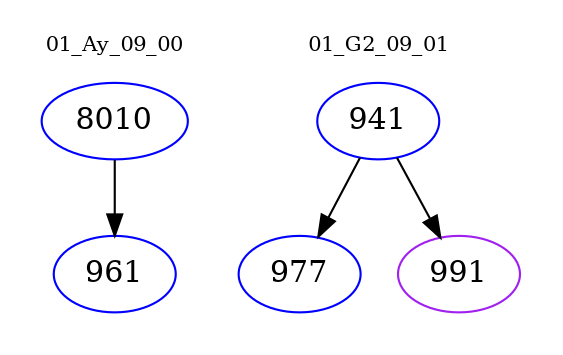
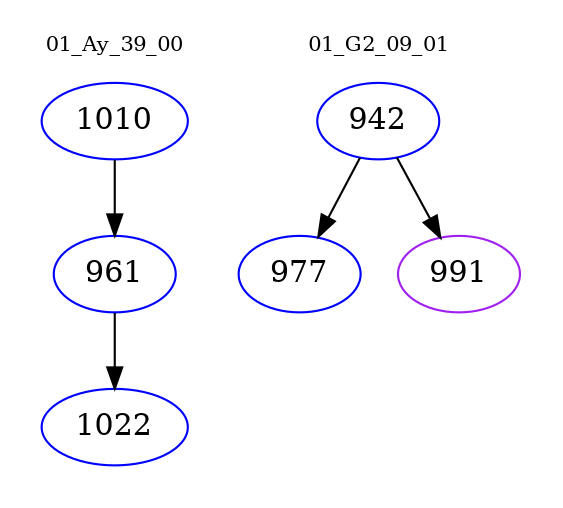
(115, 46) -> (115, 46)
(115, 121) -> (115, 121)
(378, 121) -> (378, 121)
none -> (115, 427)
